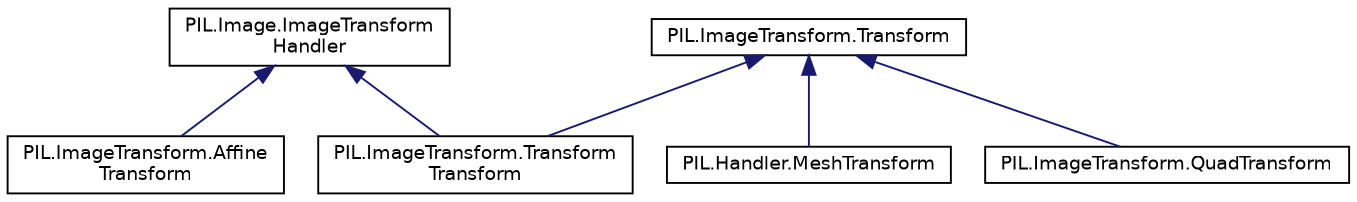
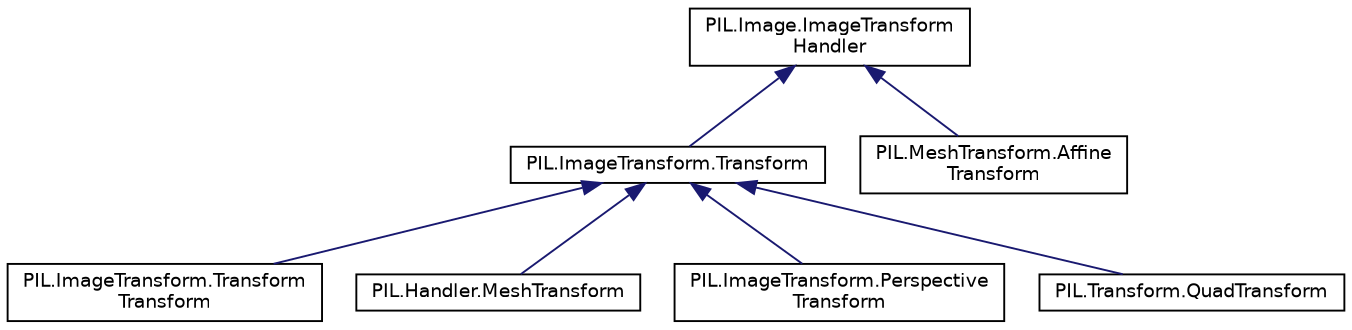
(401, 107) -> (734, 112)
(146, 165) -> (994, 165)
(1167, 165) -> (1192, 293)
none -> (839, 293)
